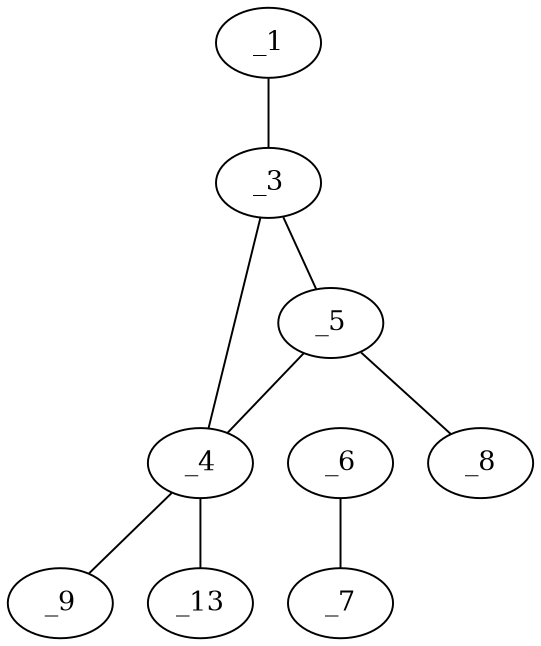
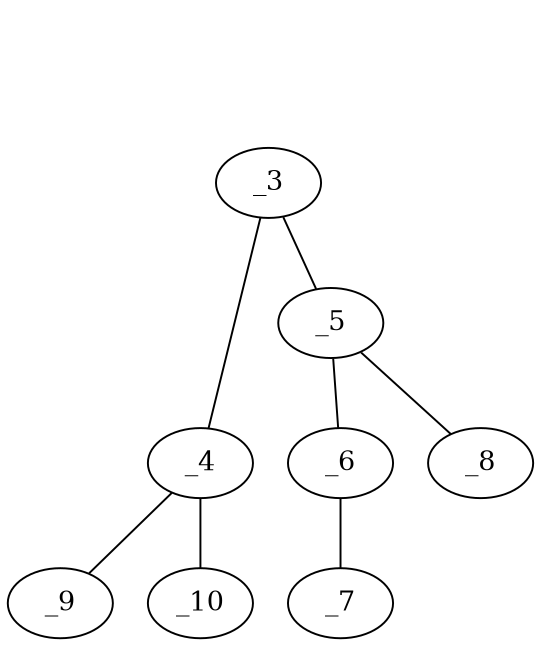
(269, 43) -> none
(266, 393) -> (336, 393)
(200, 603) -> (200, 603)
